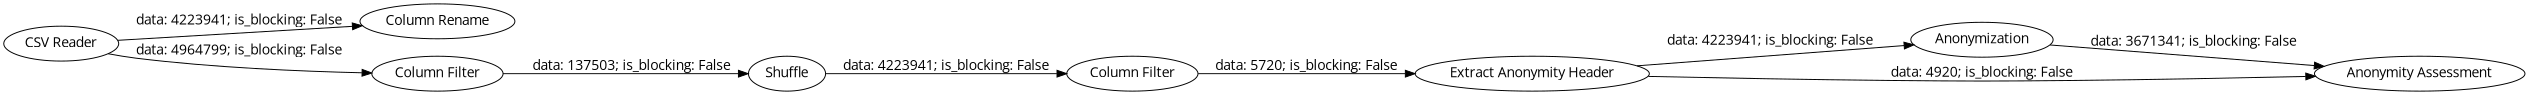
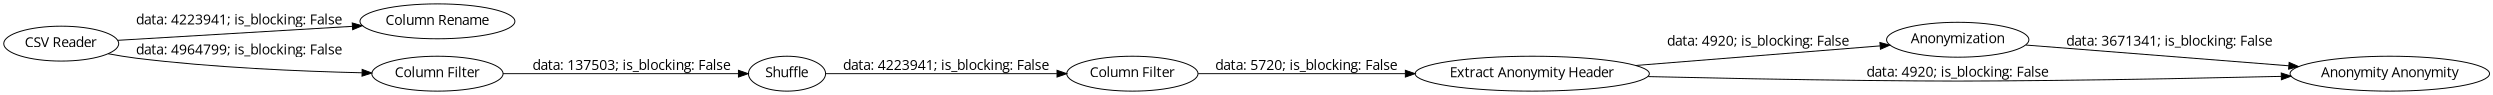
(1770, 41) -> (1758, 42)
(2420, 74) -> (2390, 74)
